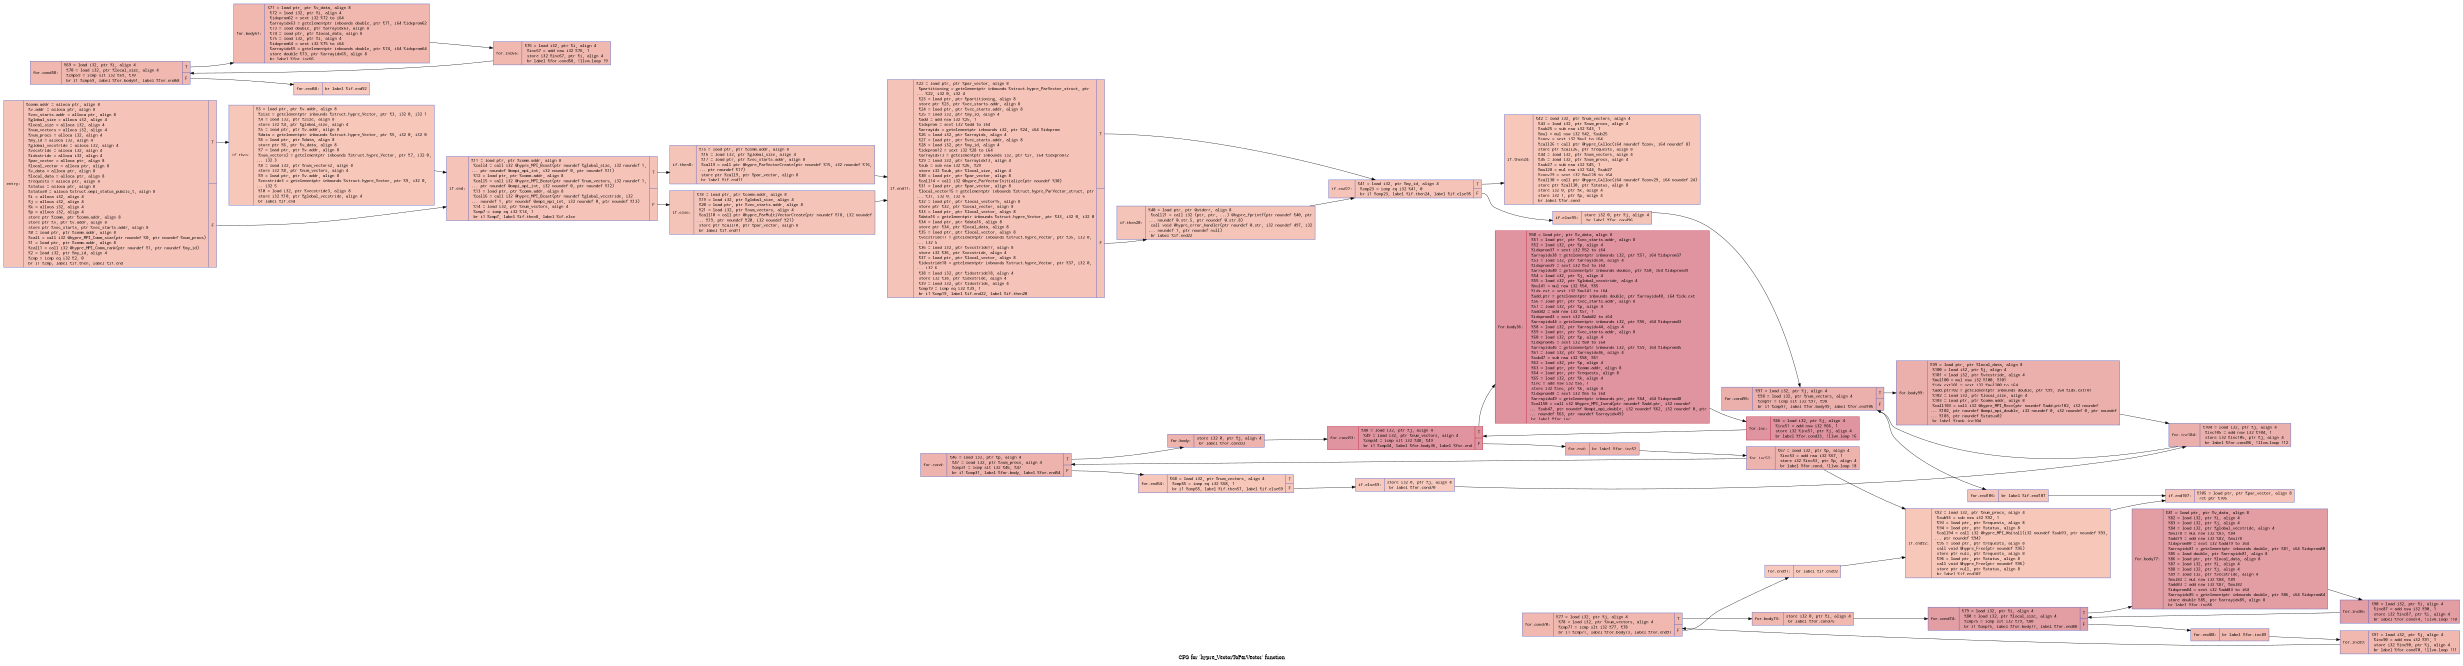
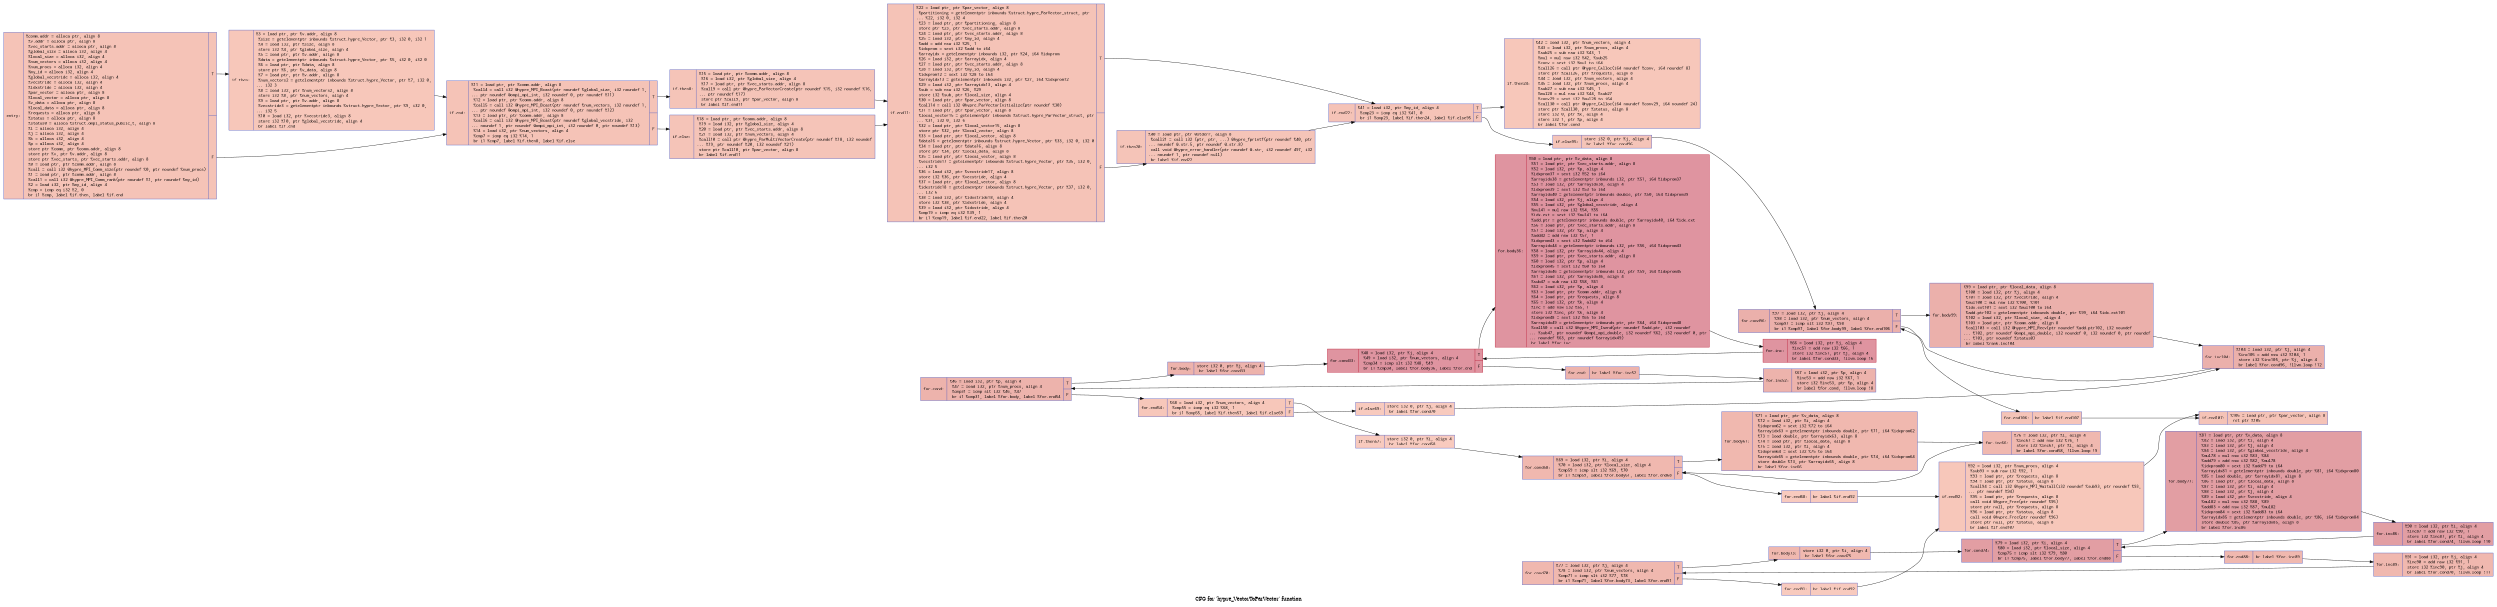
none -> (1405, 442)
(1863, 490) -> (1896, 497)
